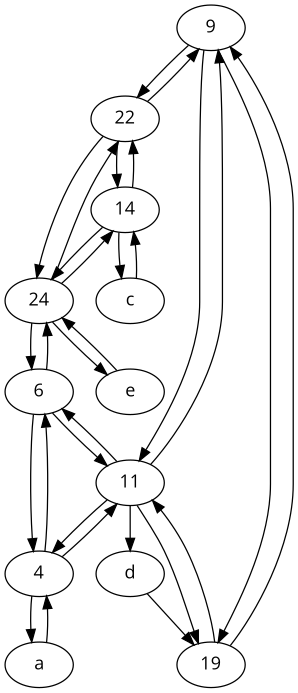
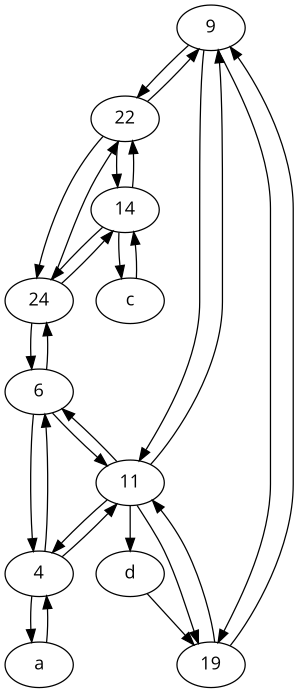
(130, 392) -> none
